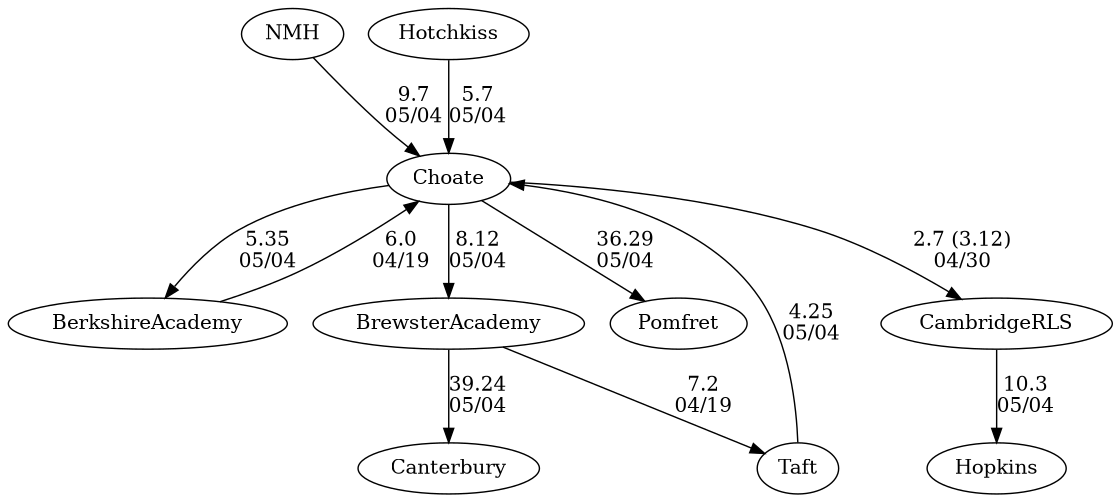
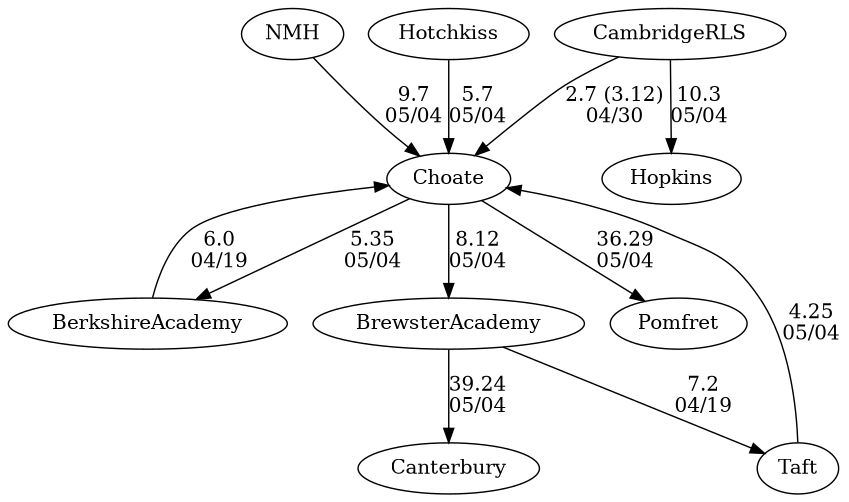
(737, 209) -> (549, 96)
